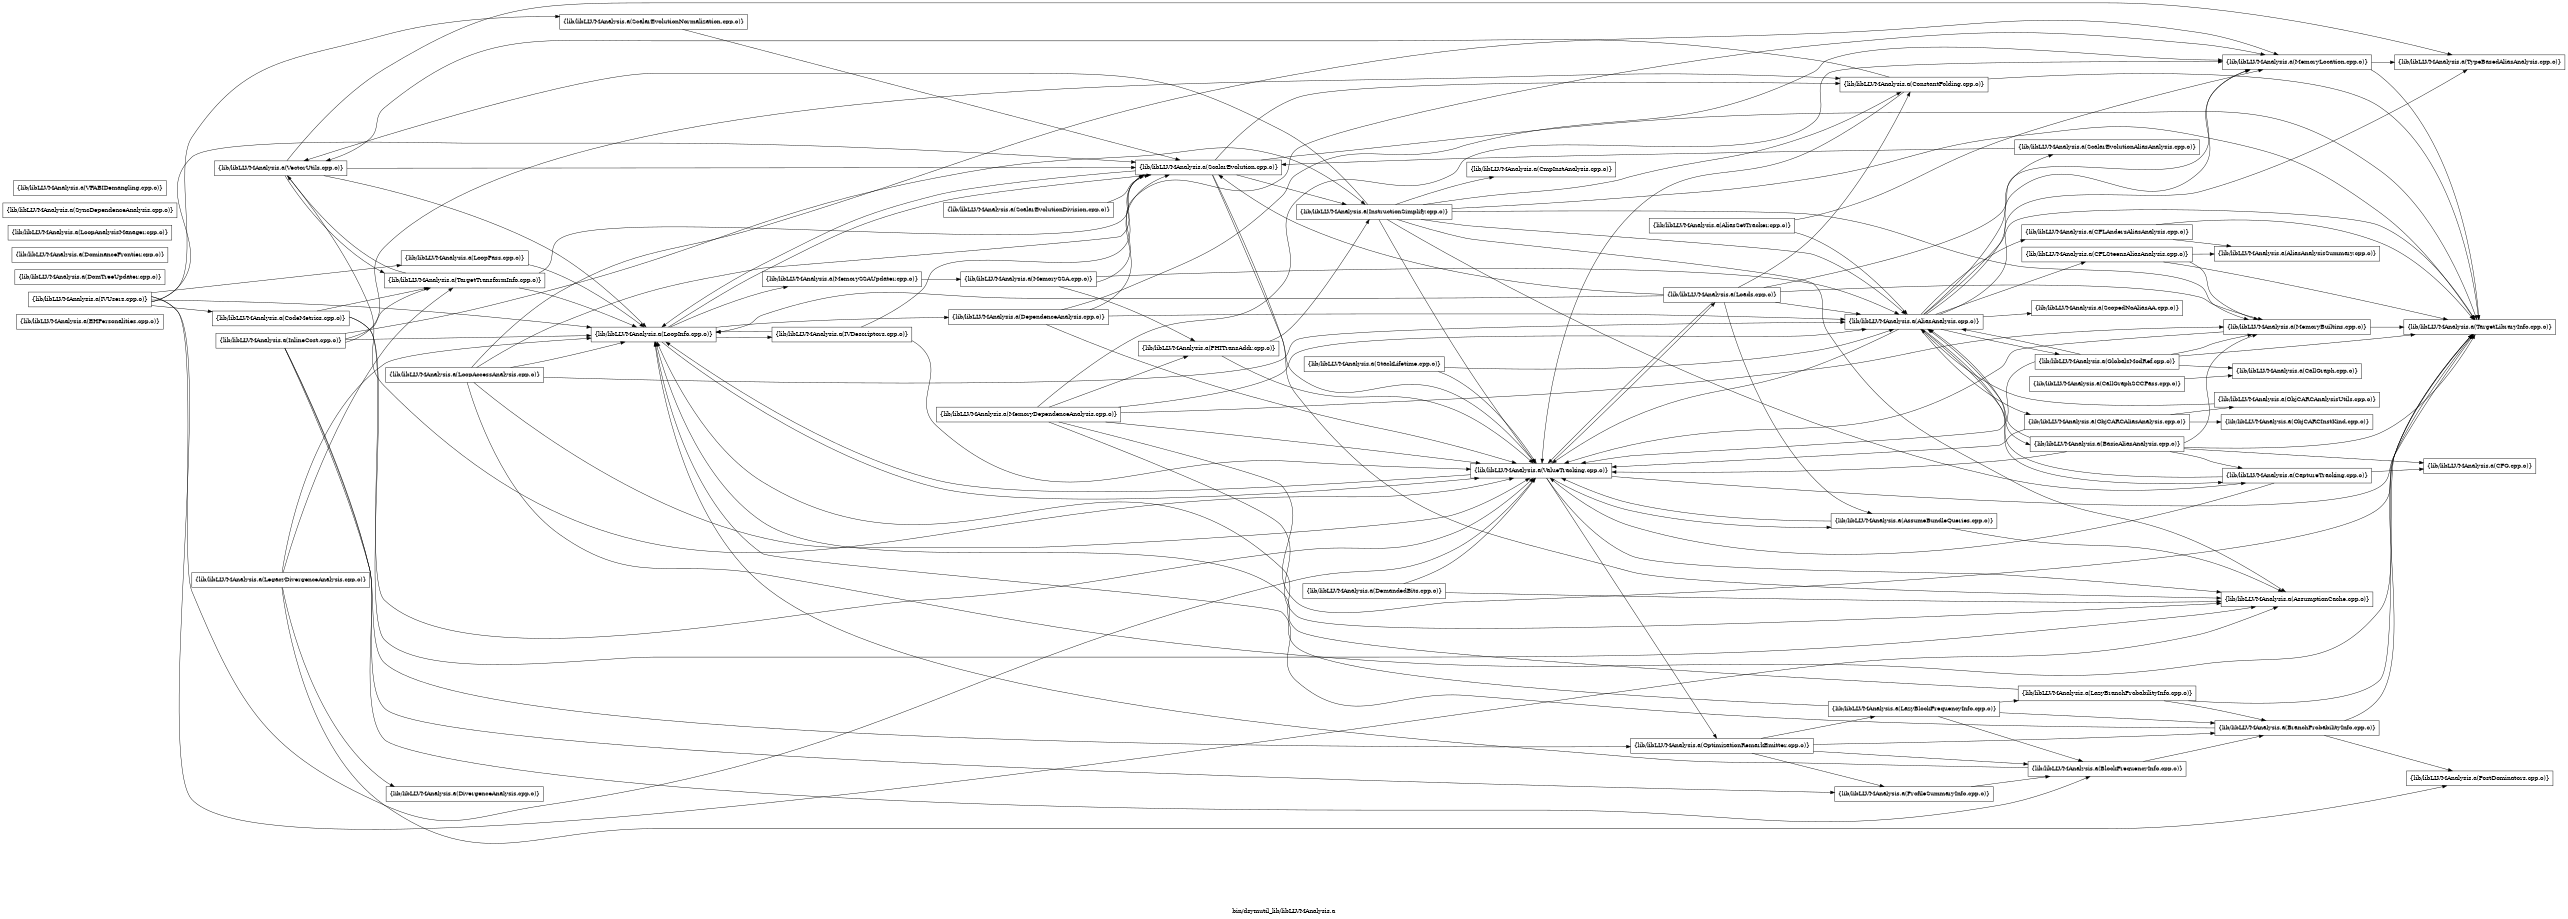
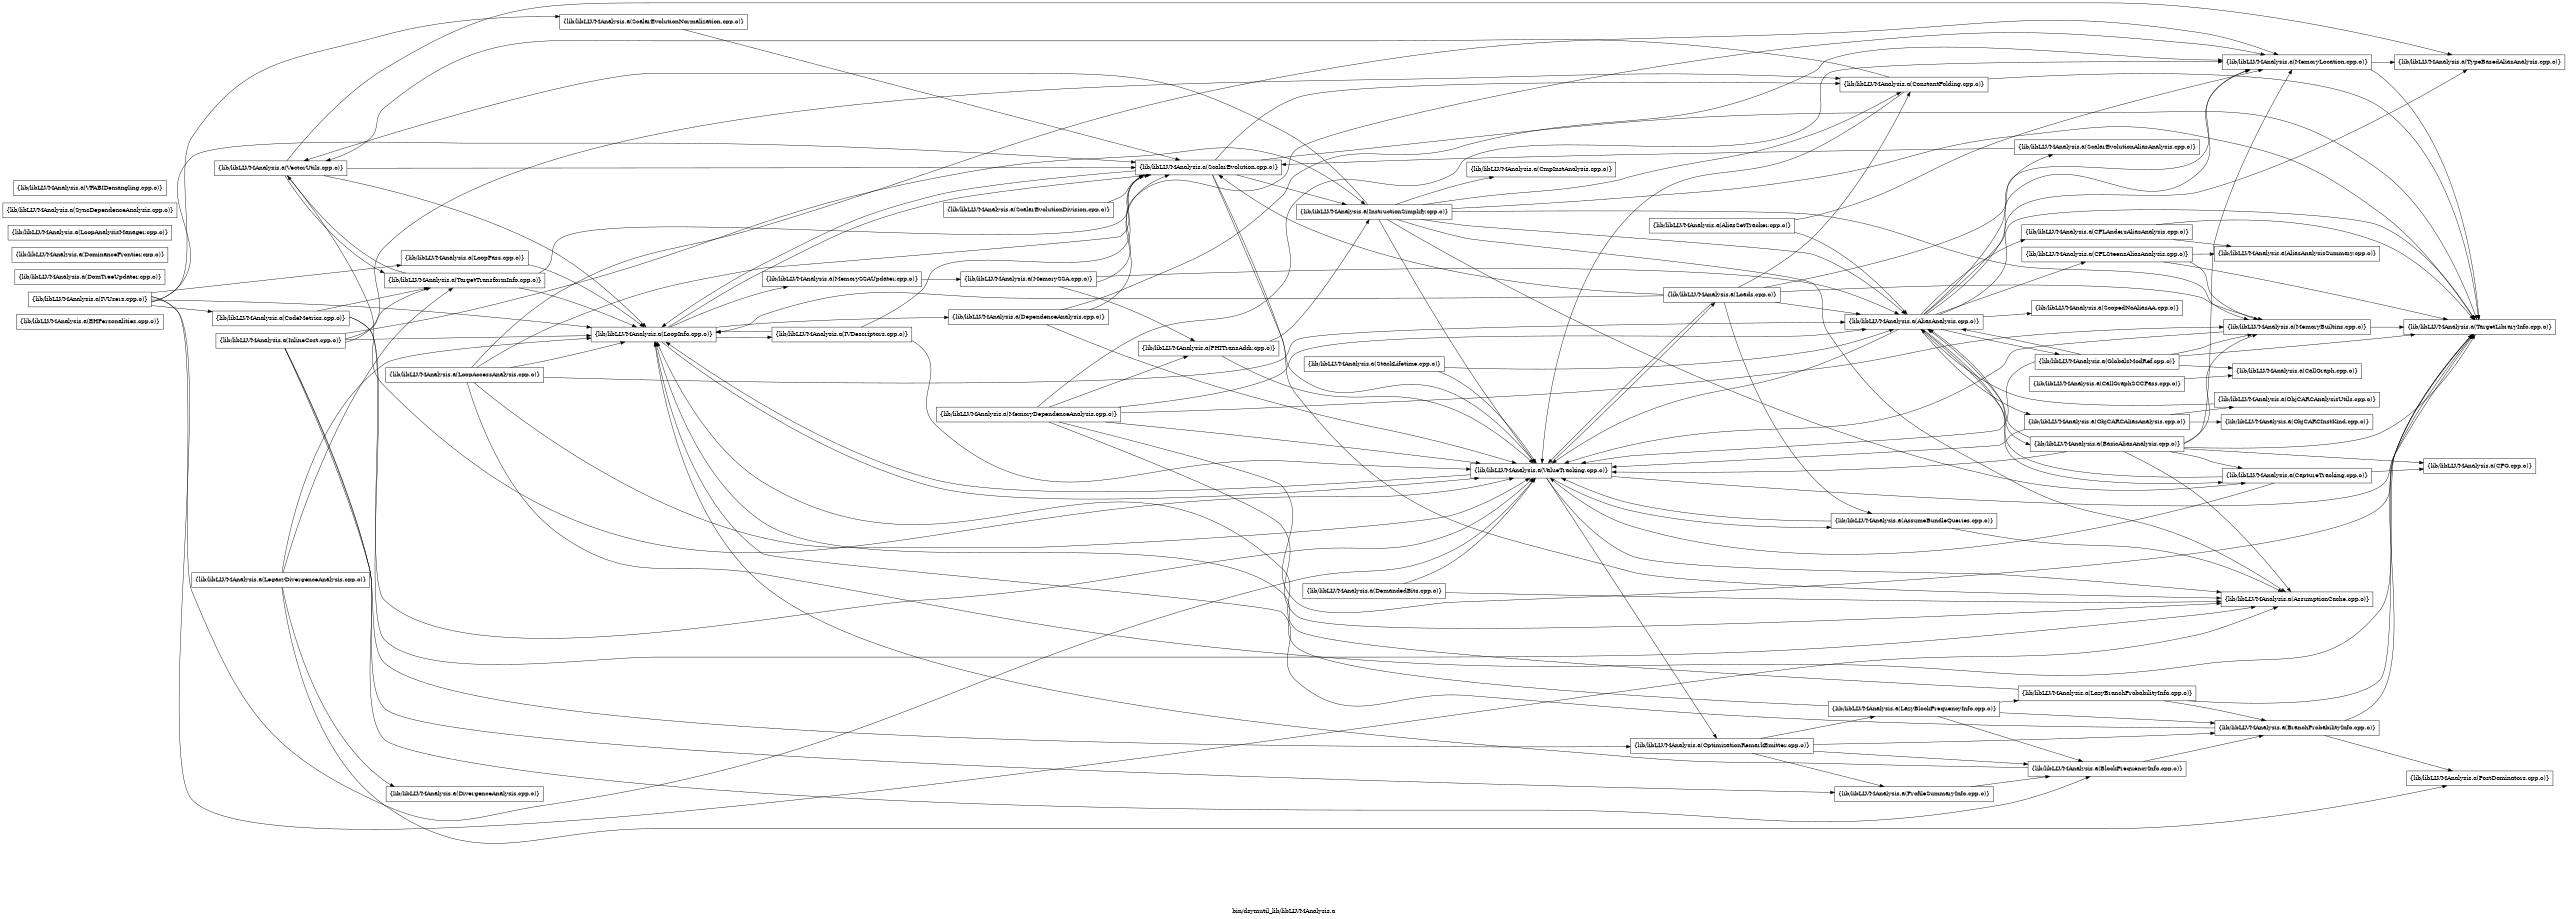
none -> (2213, 255)
(1475, 314) -> none
none -> (2215, 509)
